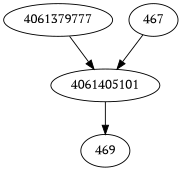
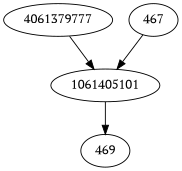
(105, 85) -> (105, 85)
